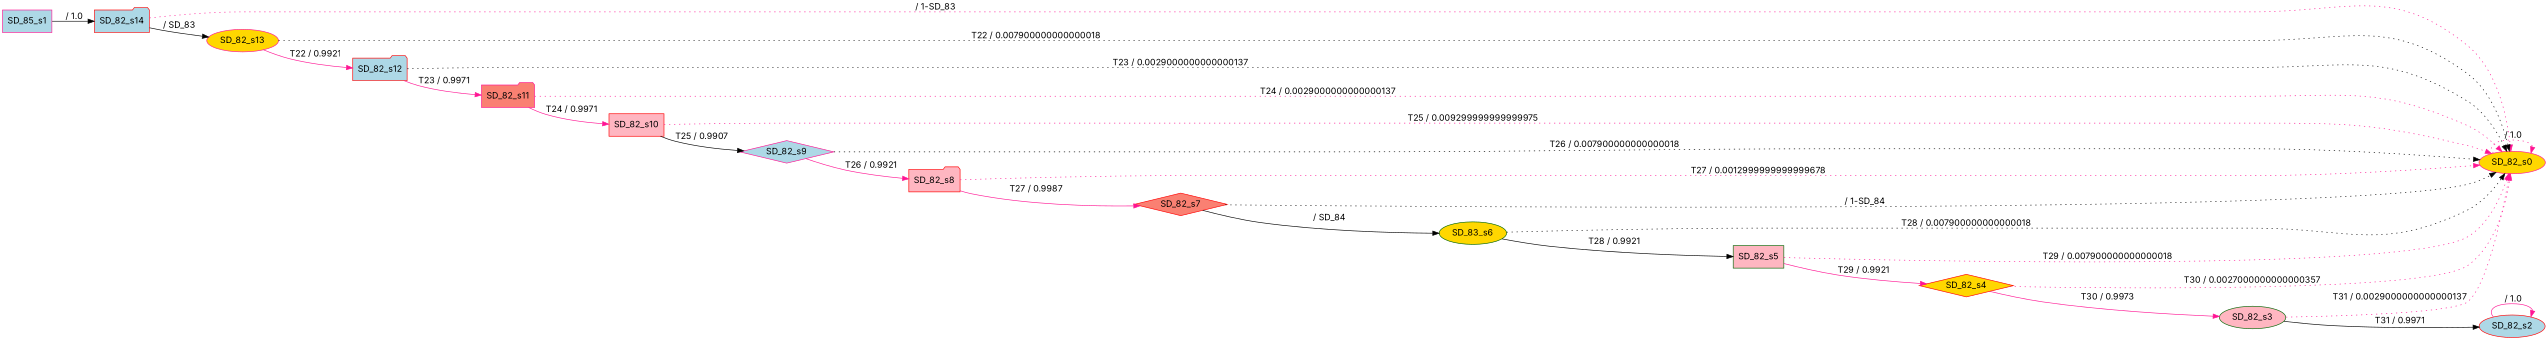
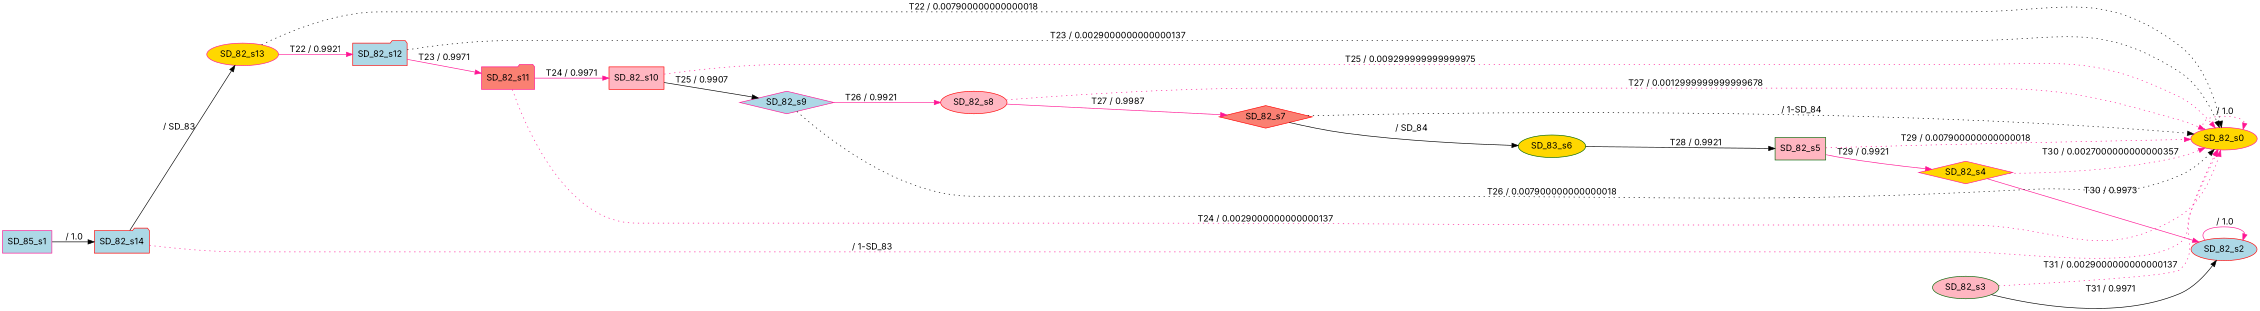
(934, 181) -> (974, 102)
(2012, 228) -> none
(1966, 286) -> (1966, 172)
(2101, 309) -> (2090, 209)
